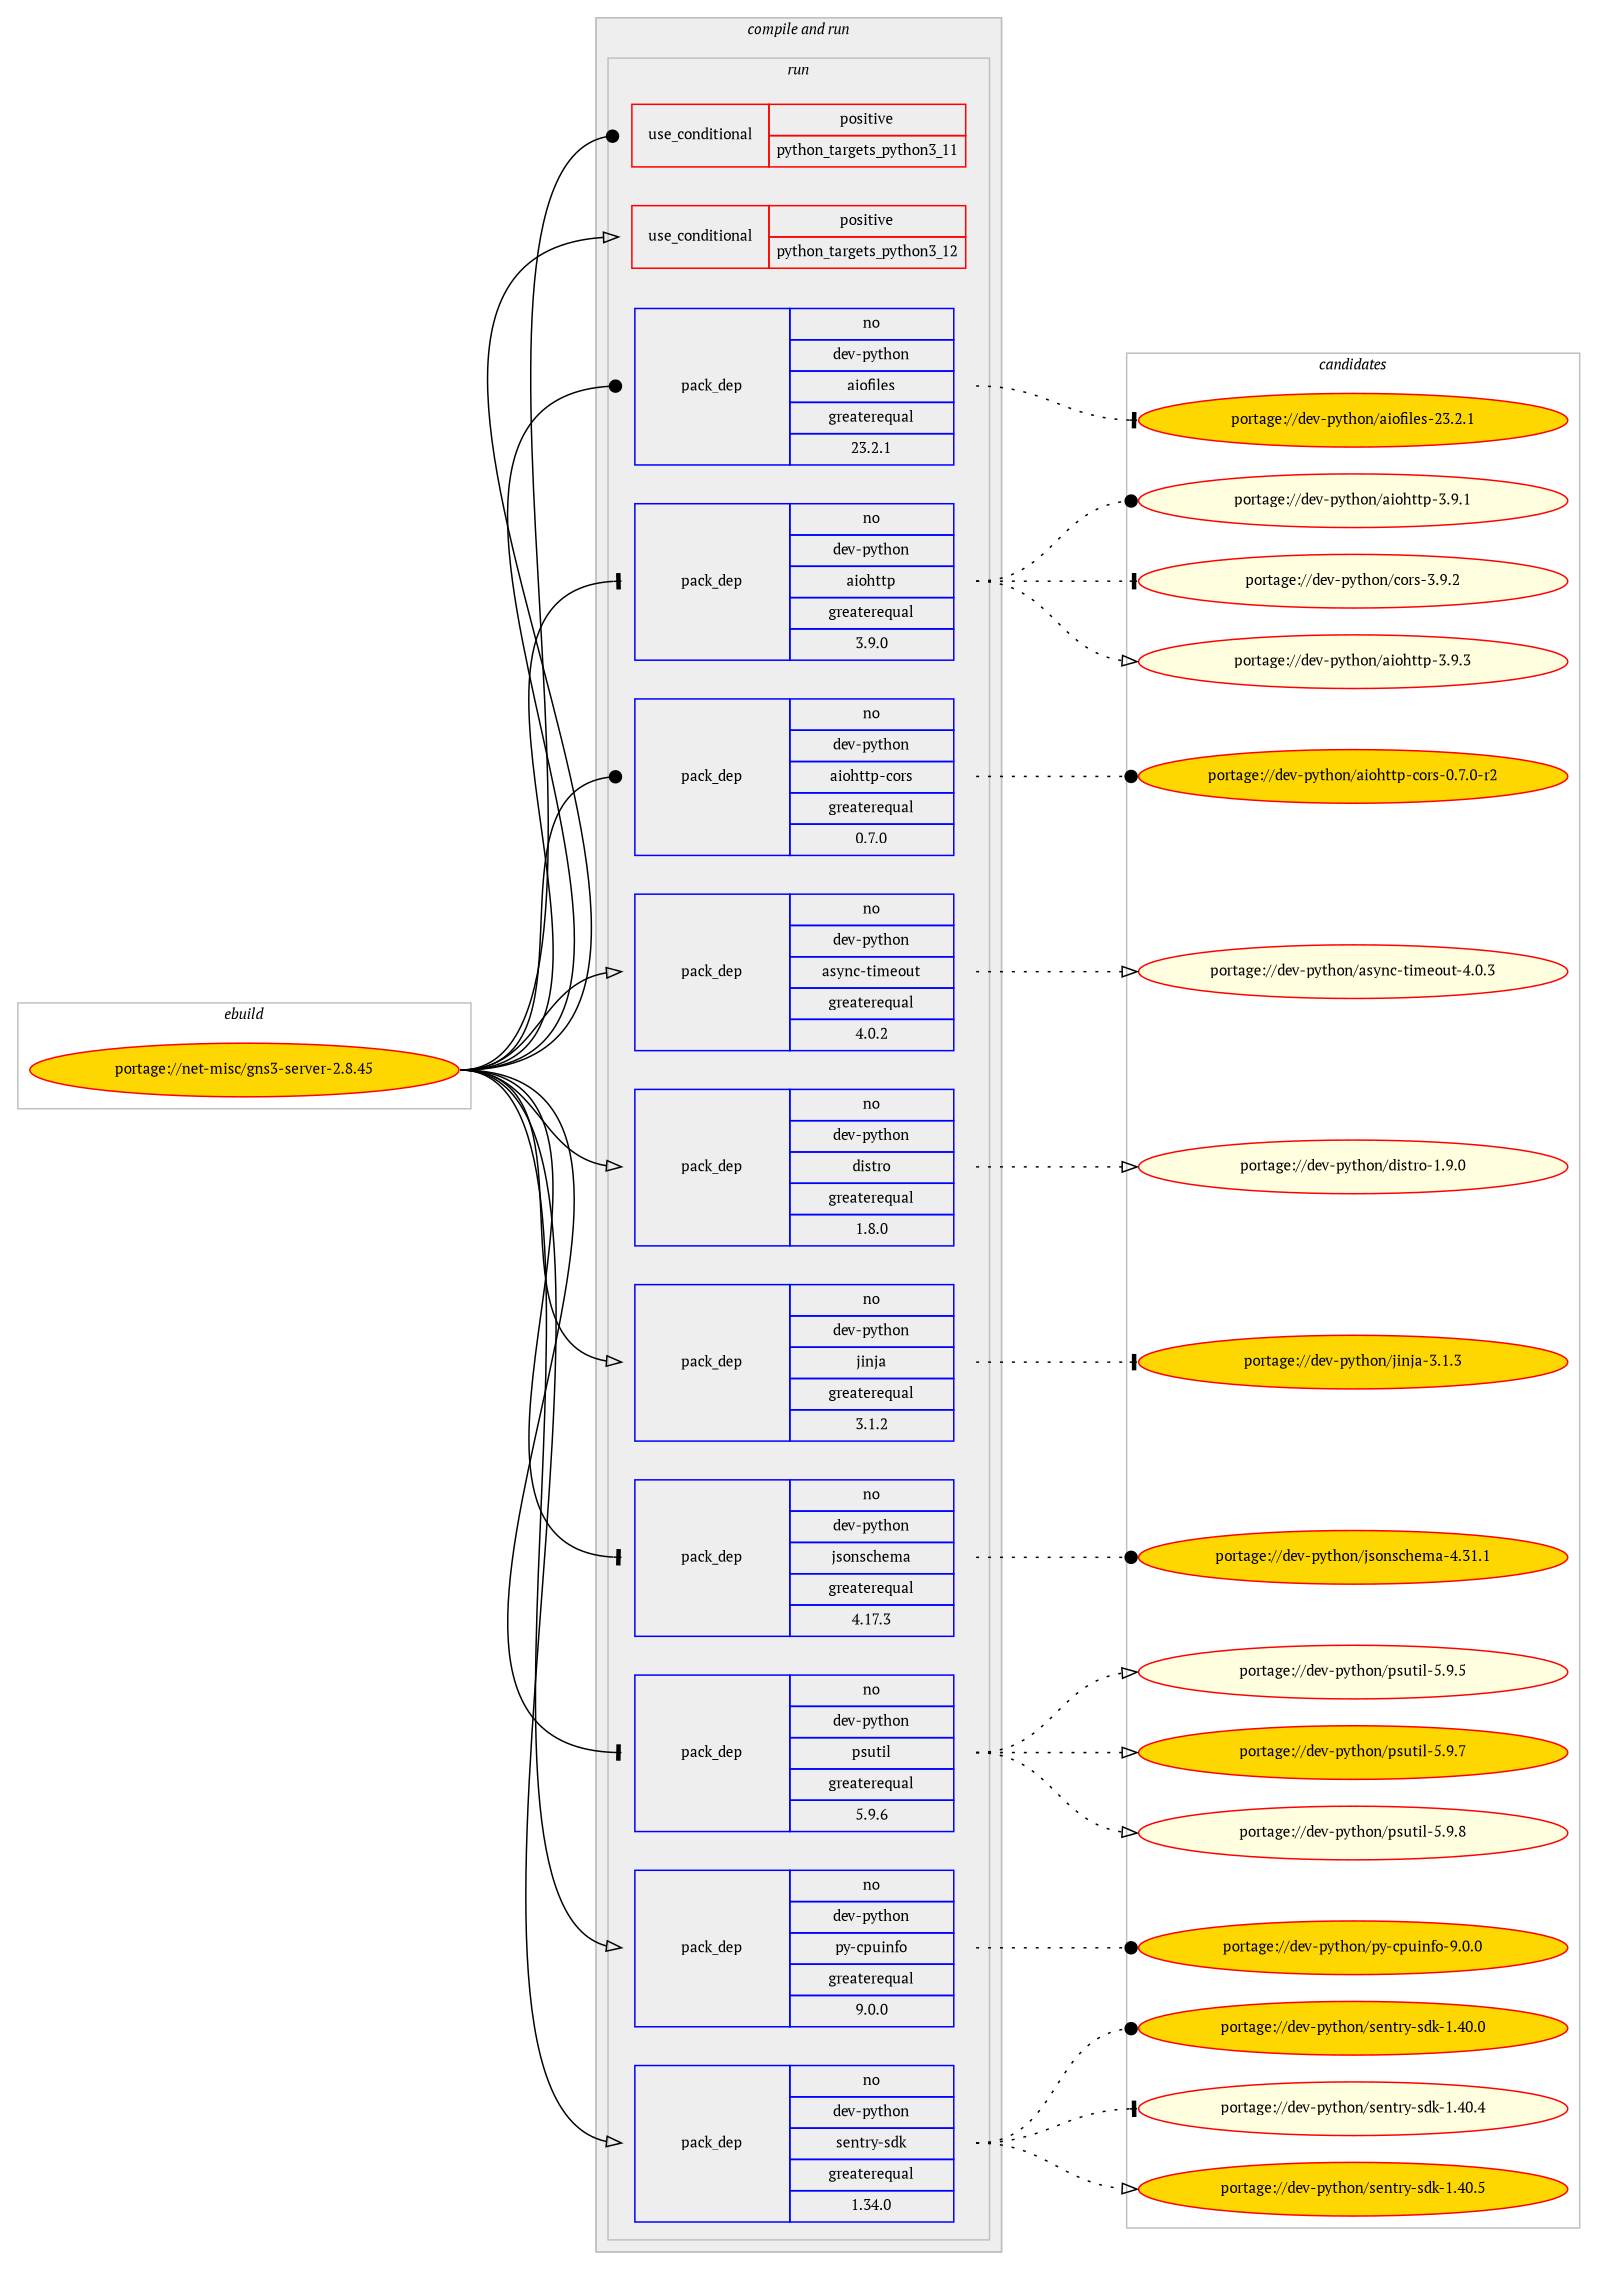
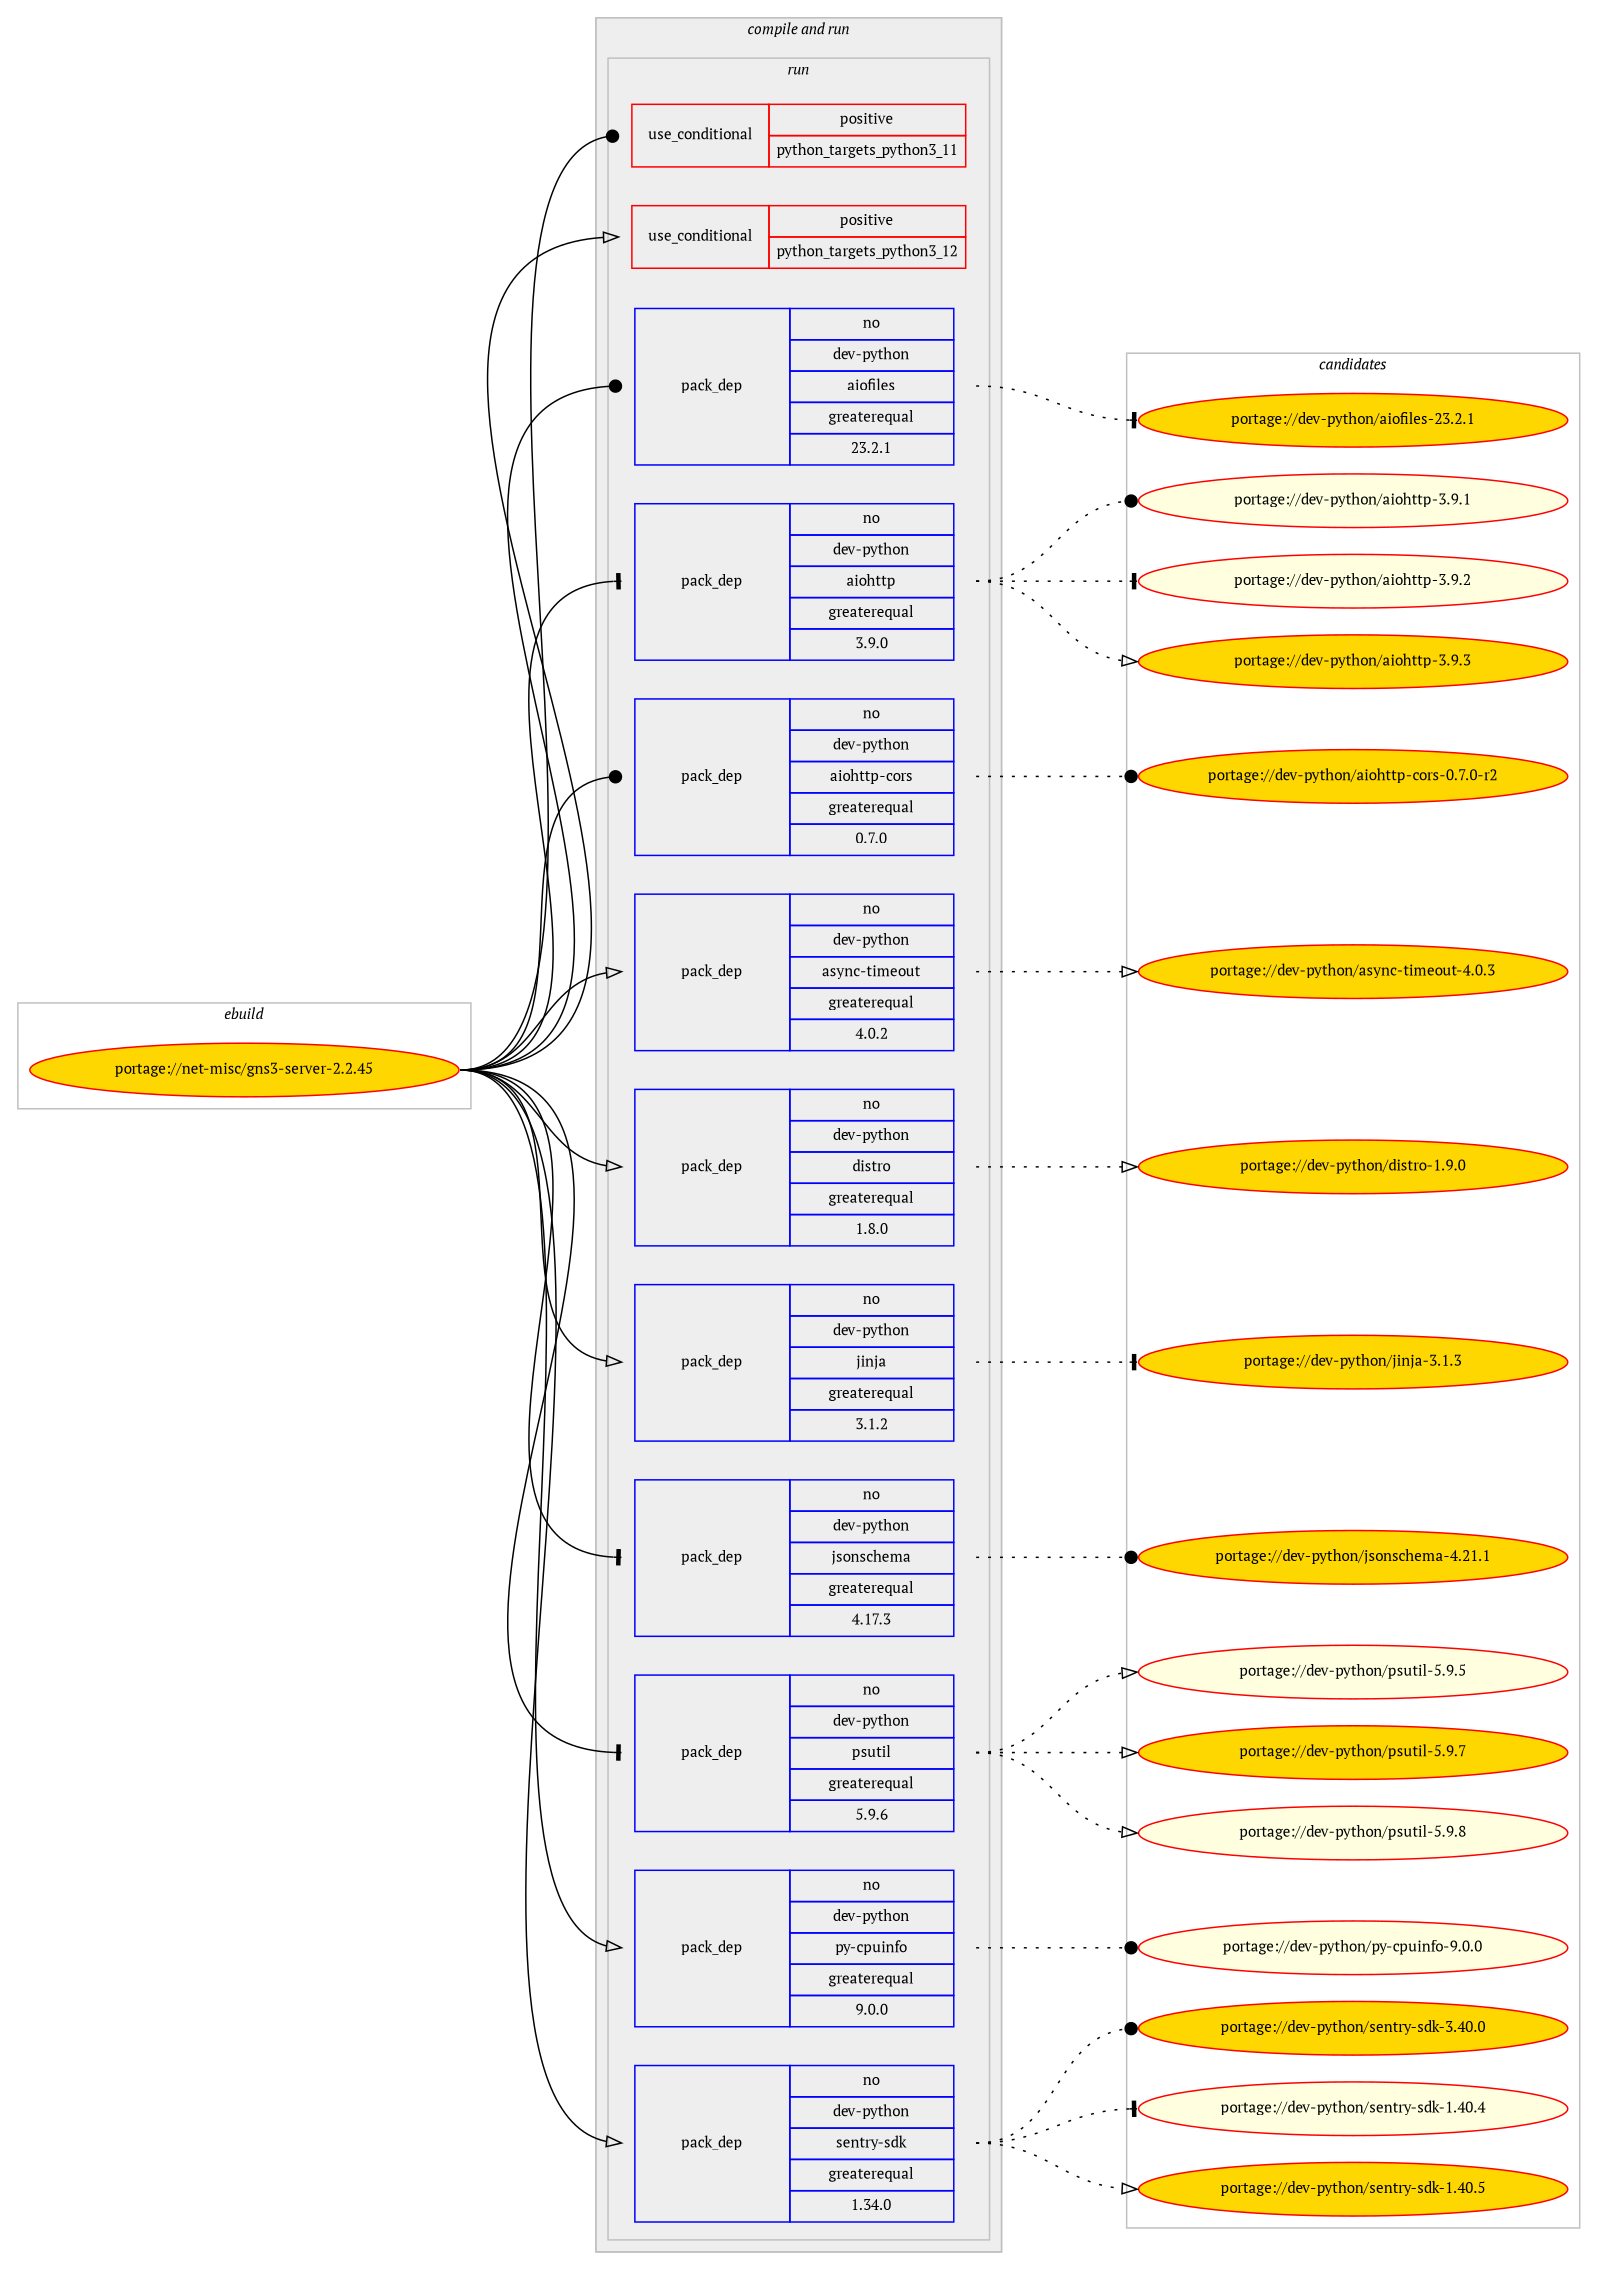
(1353, 581) -> (1353, 581)
(1353, 662) -> (1353, 662)
(1353, 972) -> (1353, 972)
(244, 1070) -> (244, 1070)
(1353, 1167) -> (1353, 1167)
(1353, 1557) -> (1353, 1557)
(1353, 1948) -> (1353, 1948)
(1353, 2028) -> (1353, 2028)
